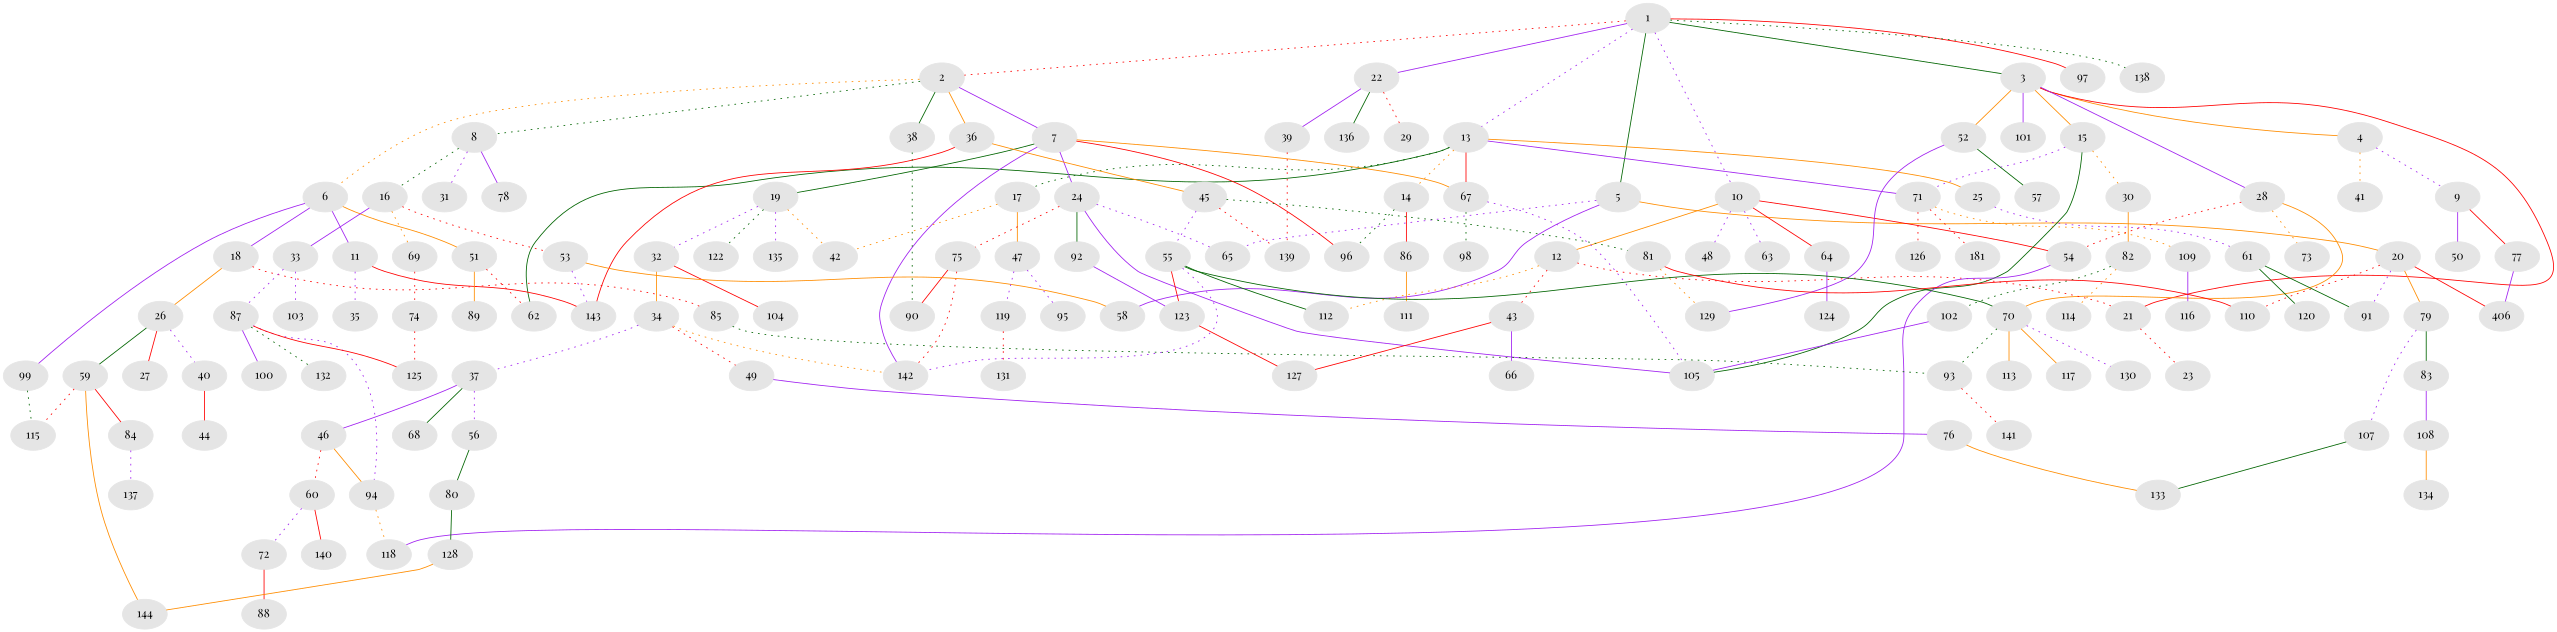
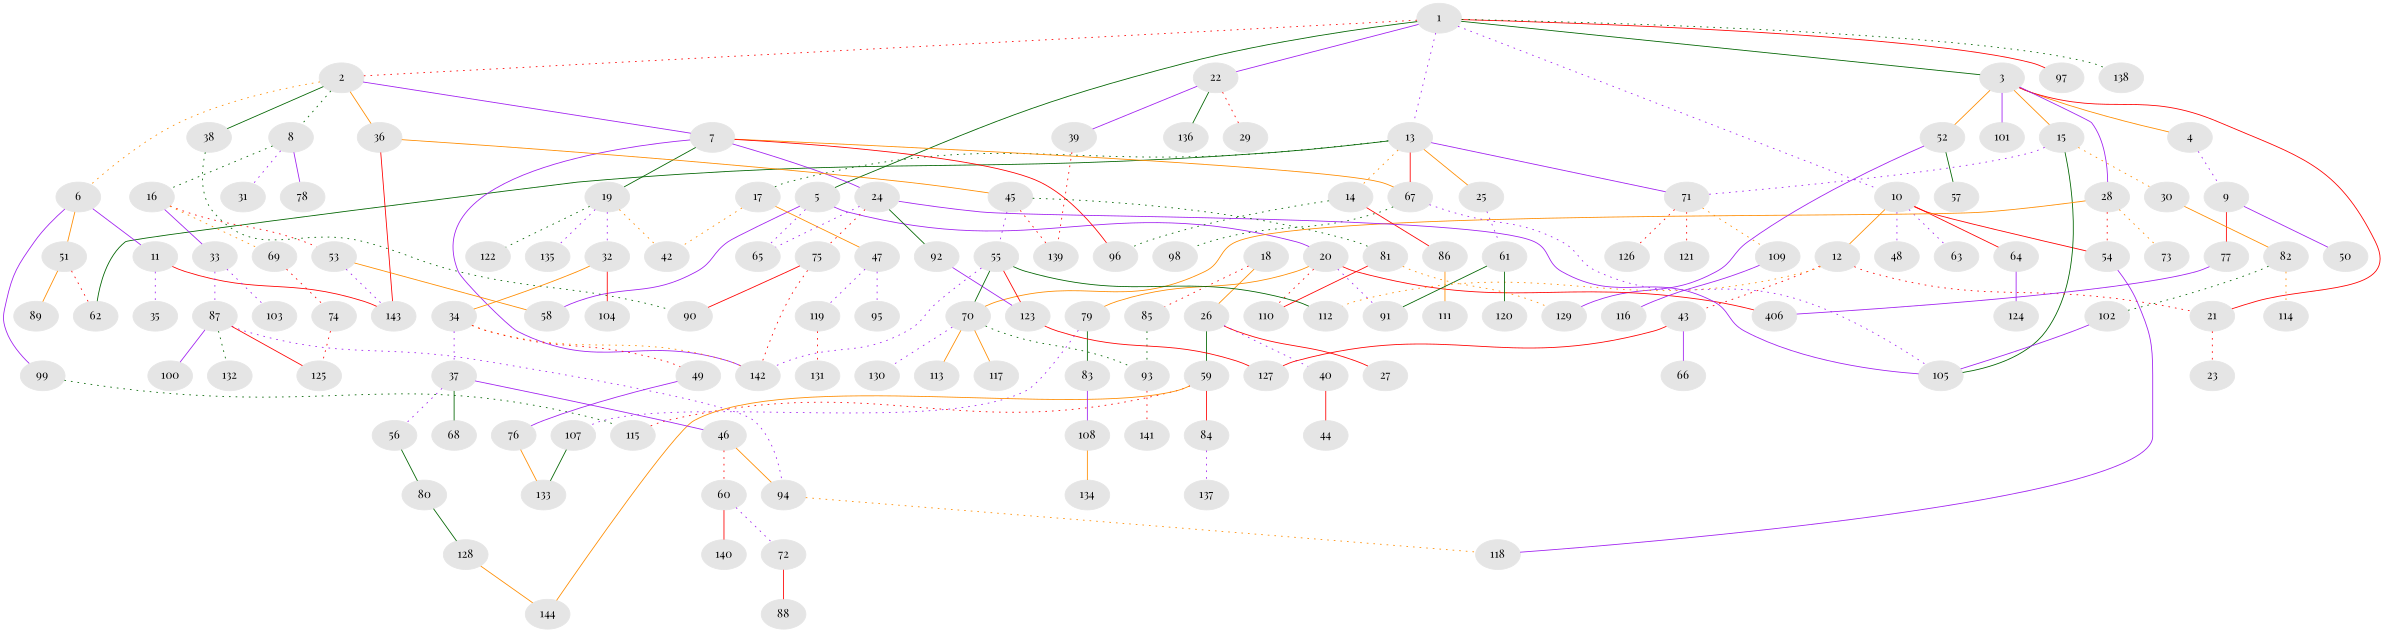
(2360, 197) -> none
(1972, 224) -> (1072, 227)
(281, 227) -> none
(1978, 257) -> (1687, 257)
